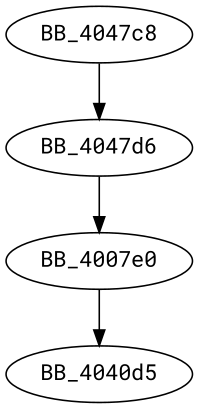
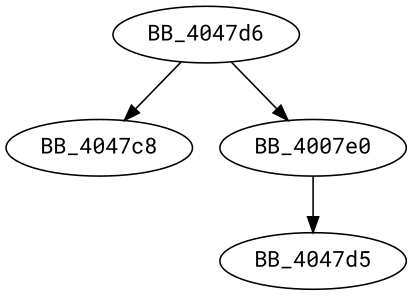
(99, 83) -> (158, 85)
(99, 374) -> (313, 261)
